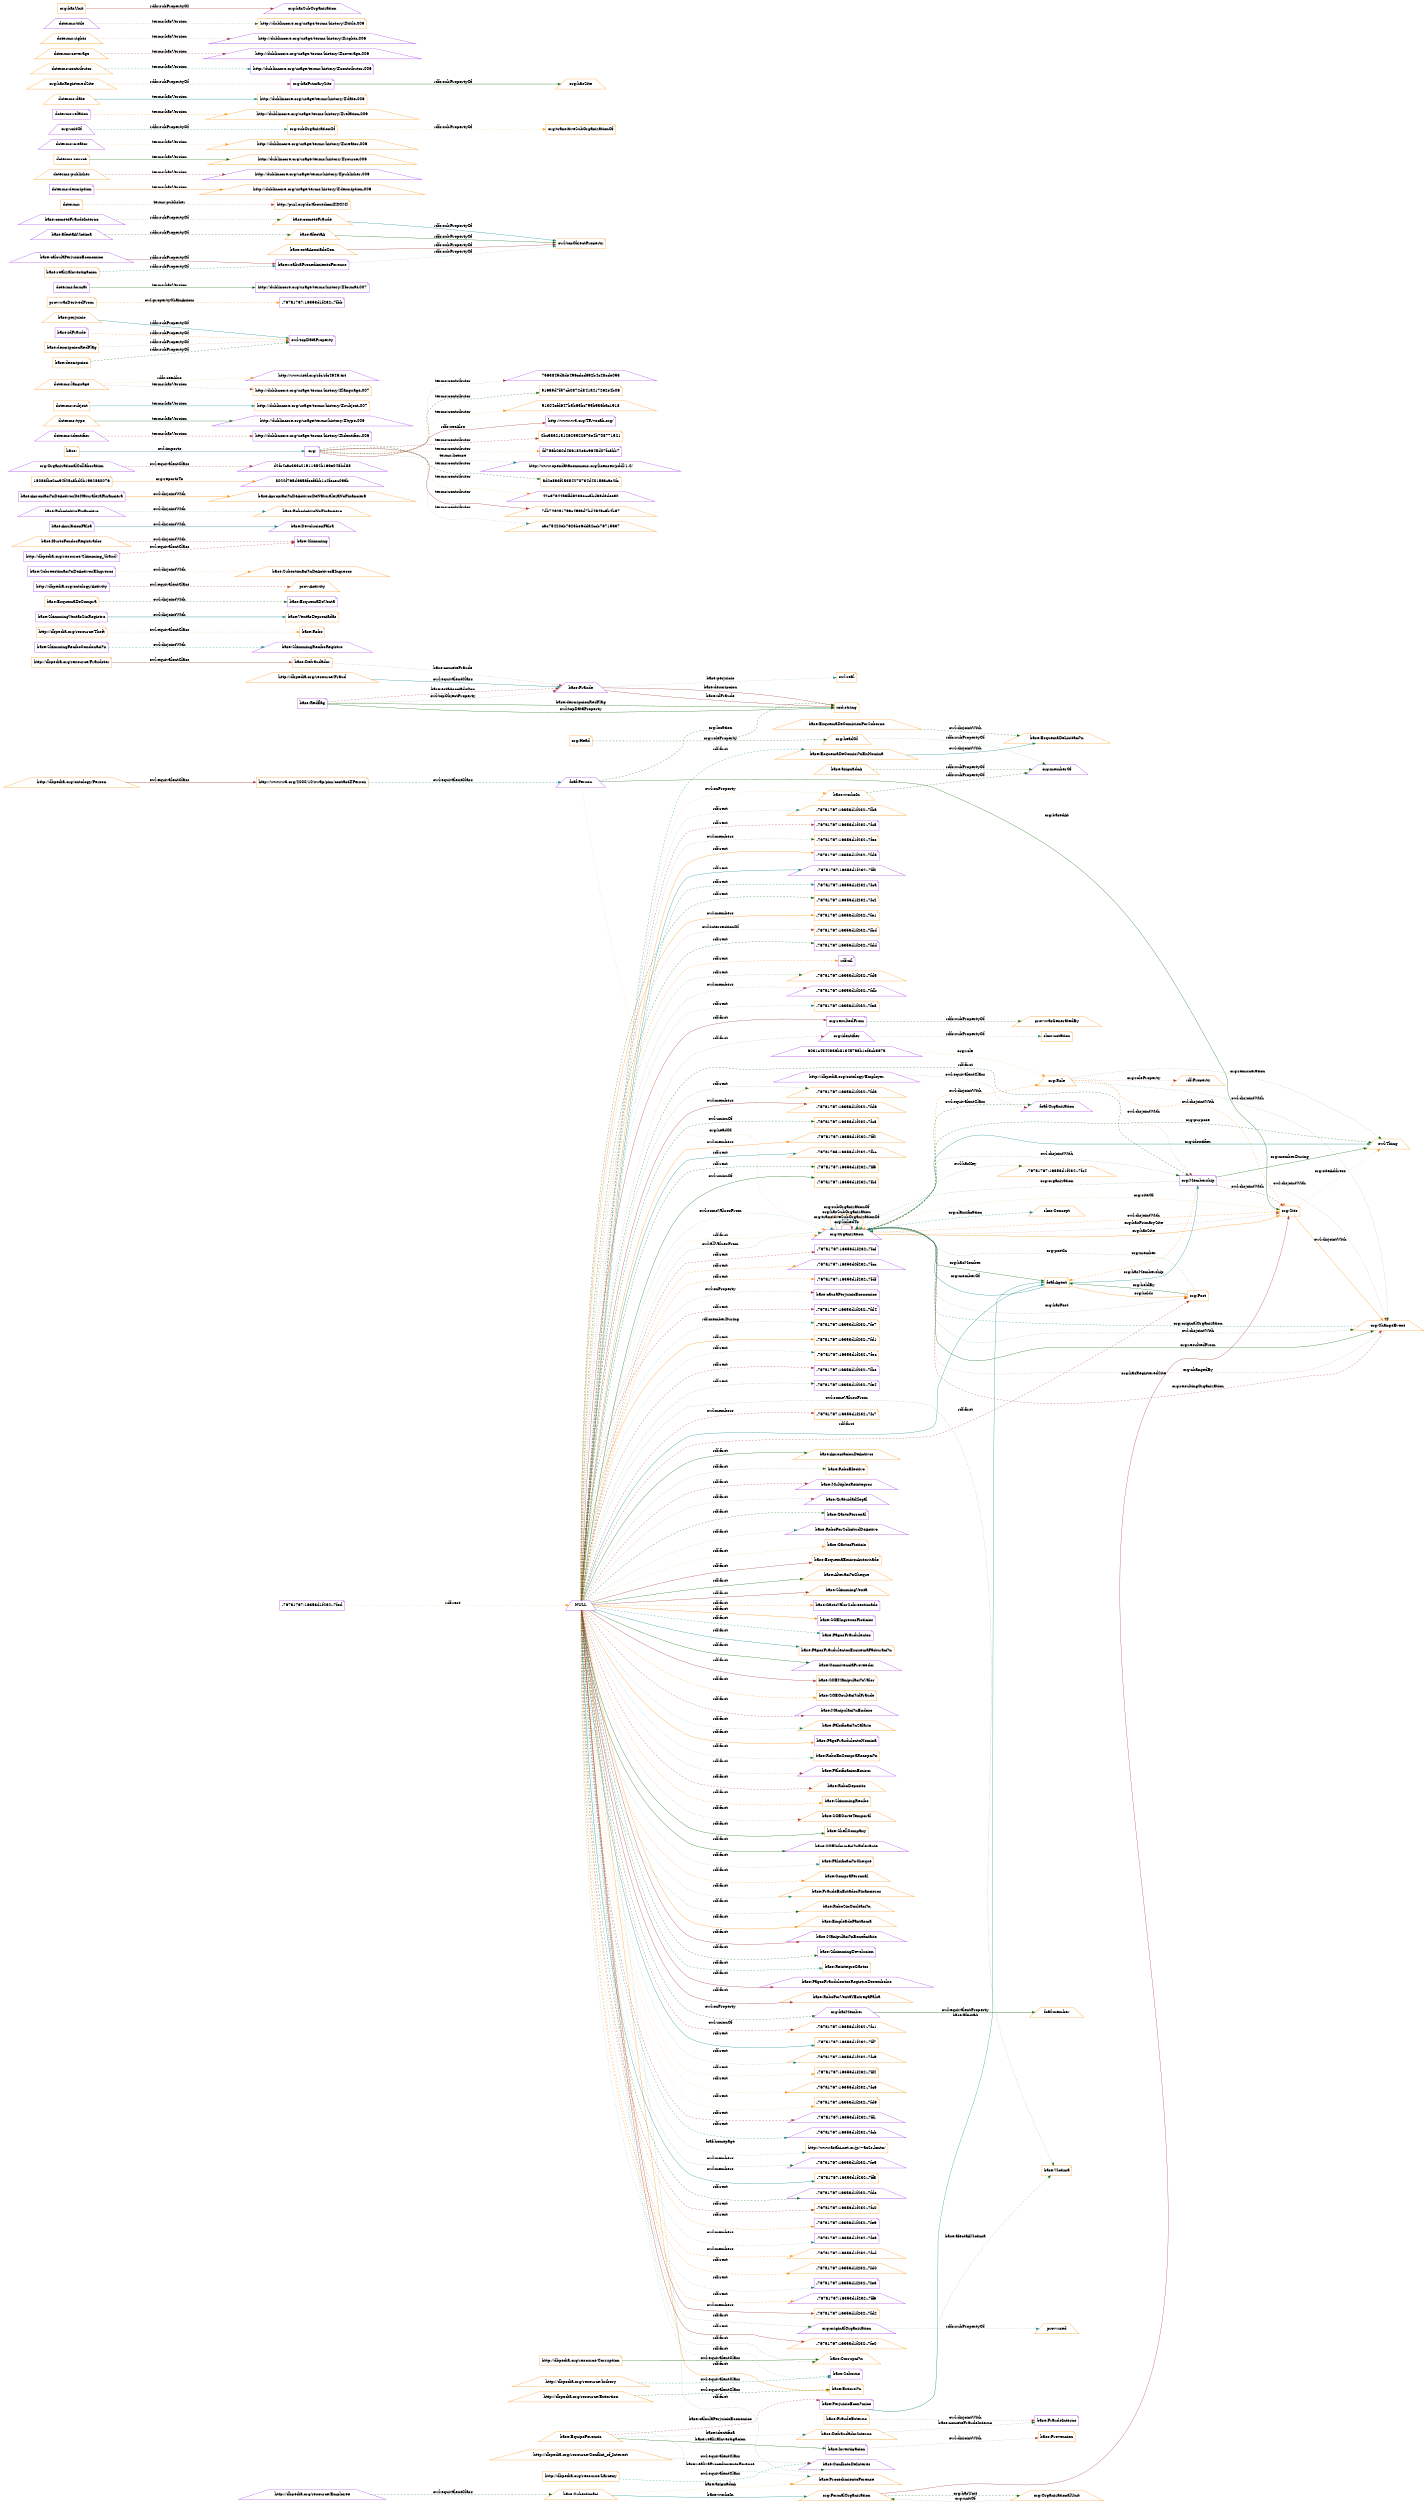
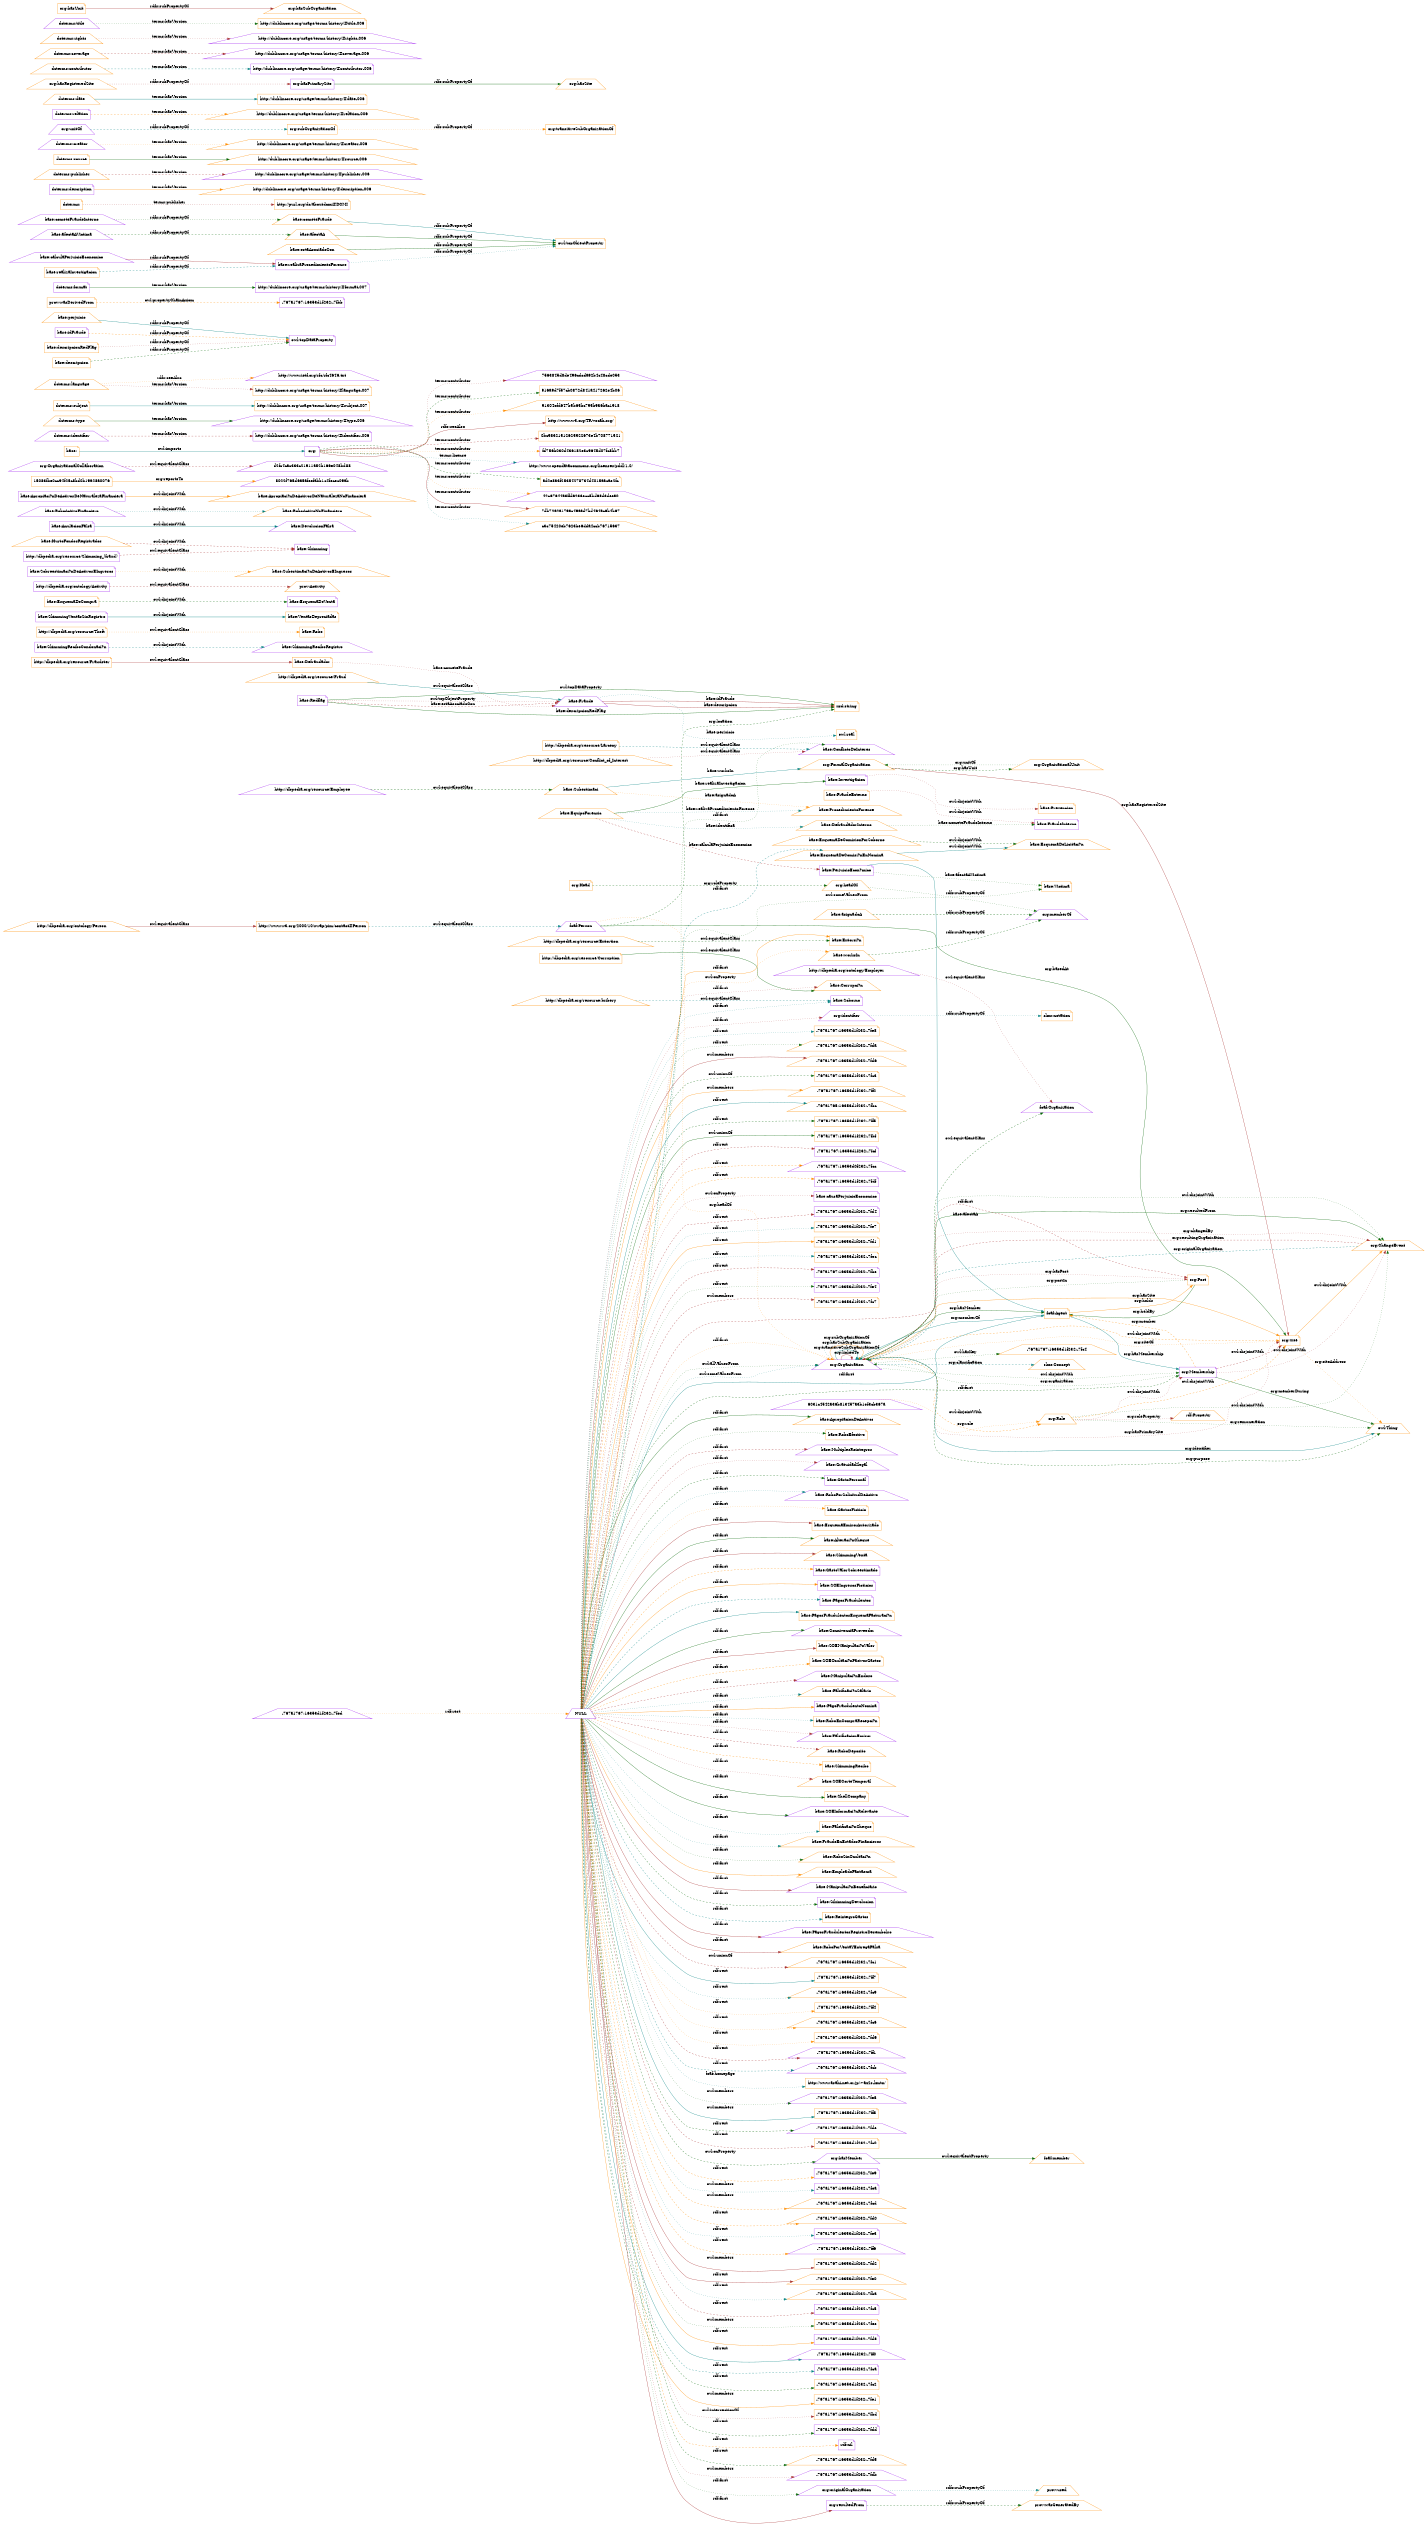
(312, 9) -> (312, 9)
(450, 248) -> (450, 248)
(581, 421) -> (581, 421)
(643, 1062) -> (651, 2348)
(720, 1319) -> (720, 1228)
(312, 1605) -> (312, 1714)
(847, 1696) -> (847, 1661)
(847, 1877) -> none
(652, 2239) -> (641, 1267)
